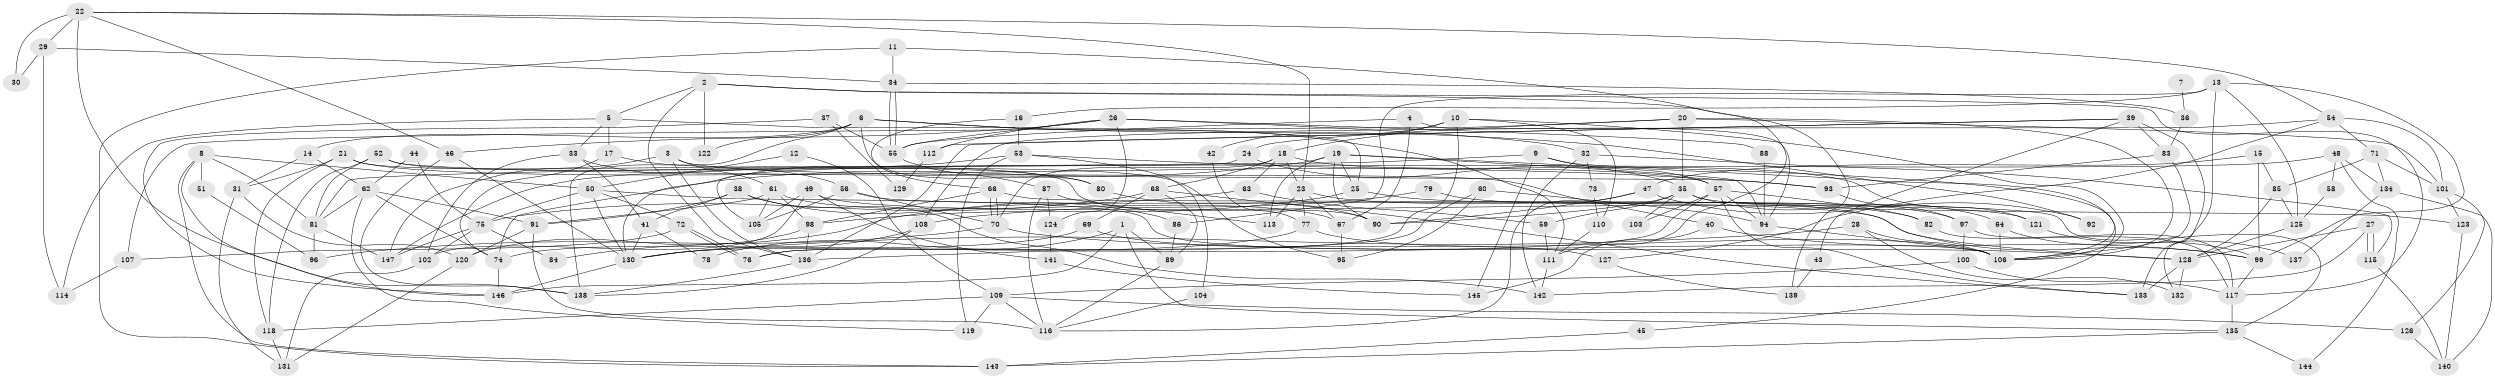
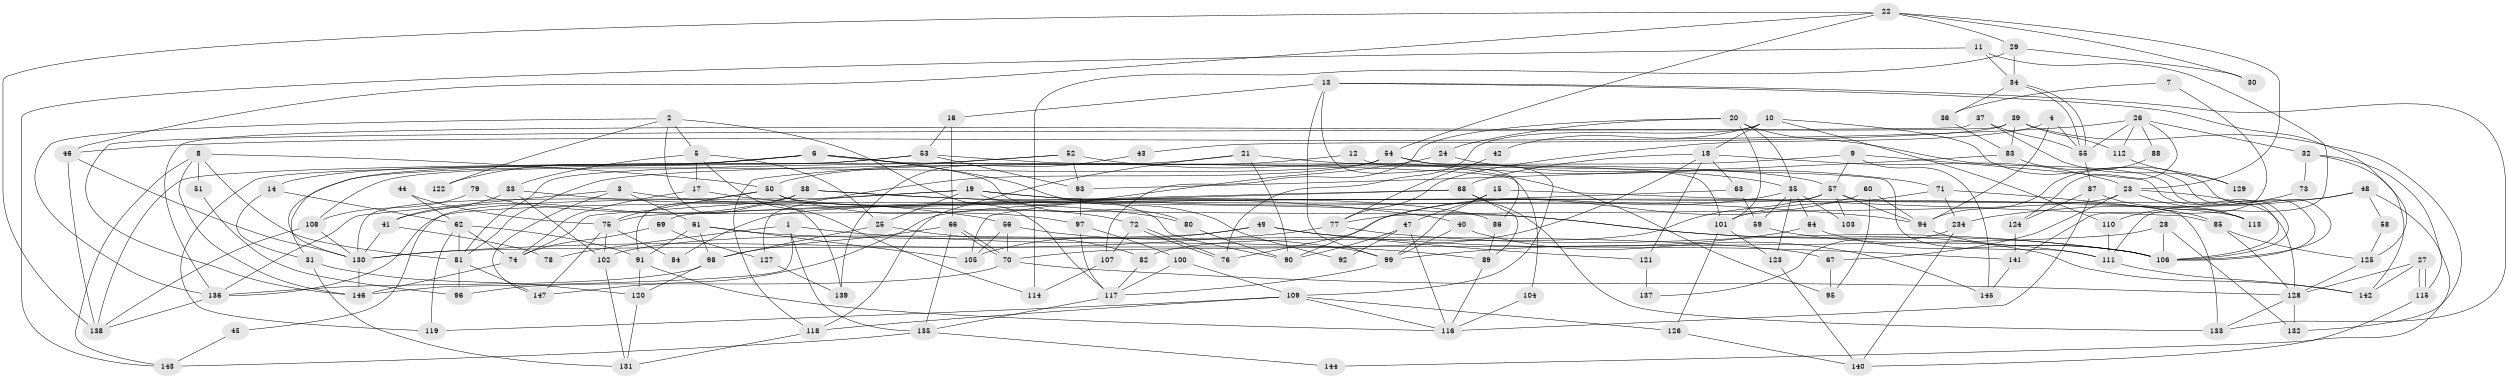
(1398, 185) -> (1688, 145)
(2386, 189) -> (1959, 225)
none -> (2259, 196)
